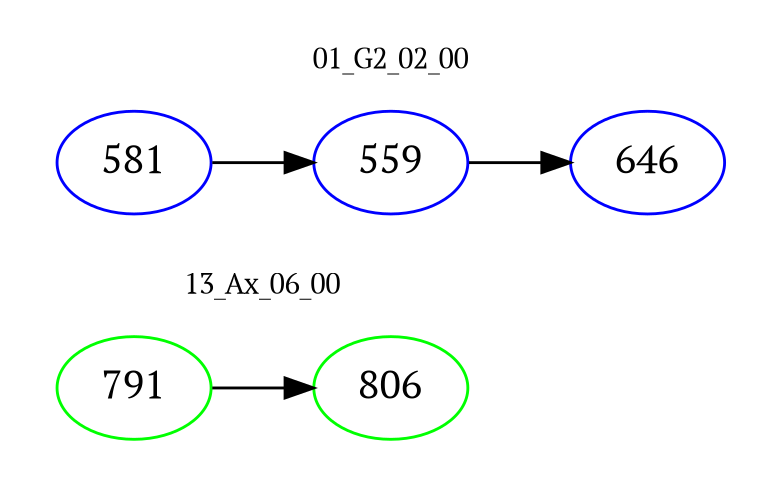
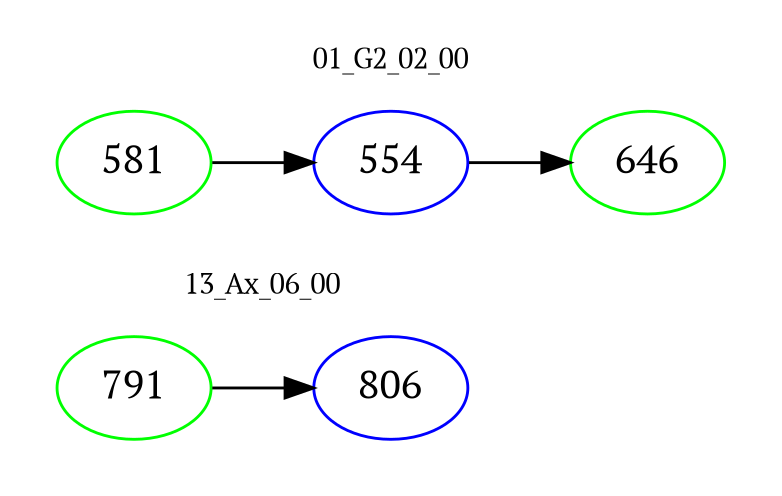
(134, 163) -> (134, 163)
(391, 163) -> (391, 163)
(648, 163) -> (648, 163)
(391, 388) -> (391, 388)
